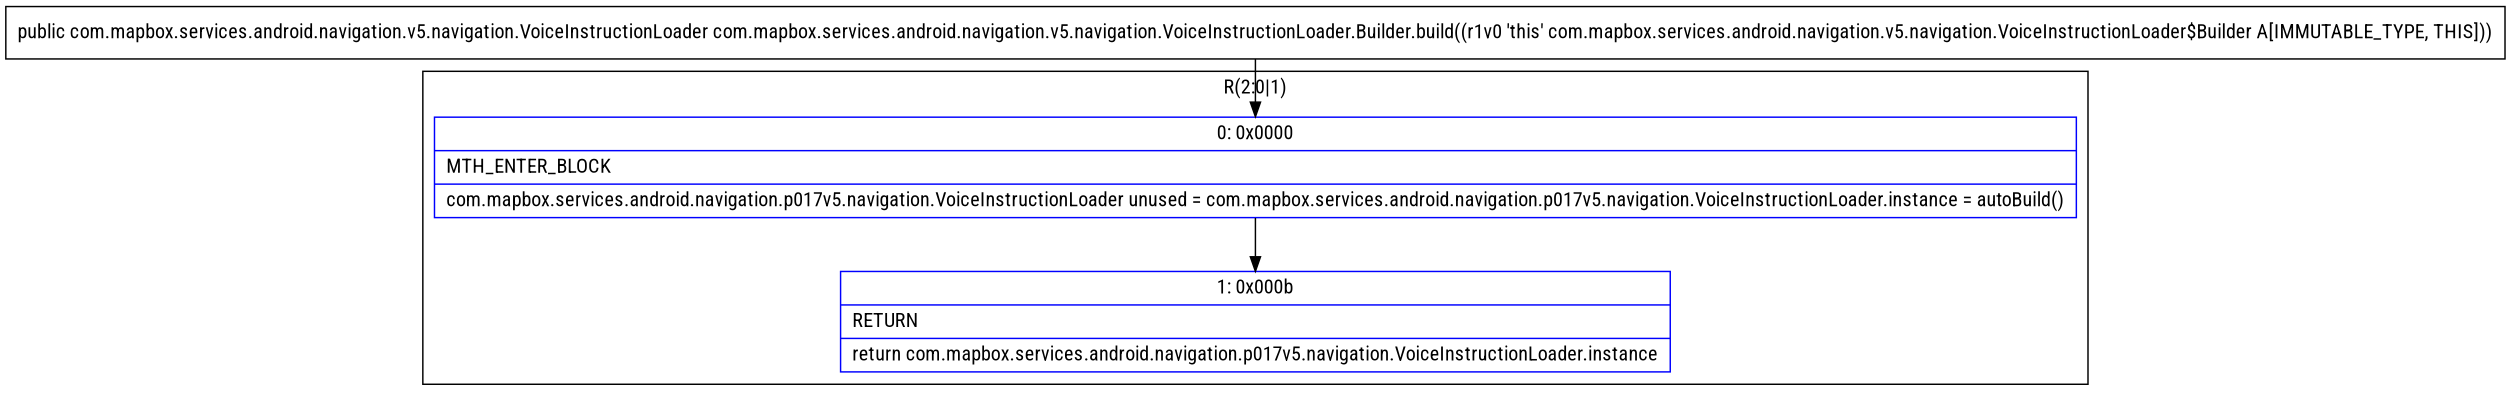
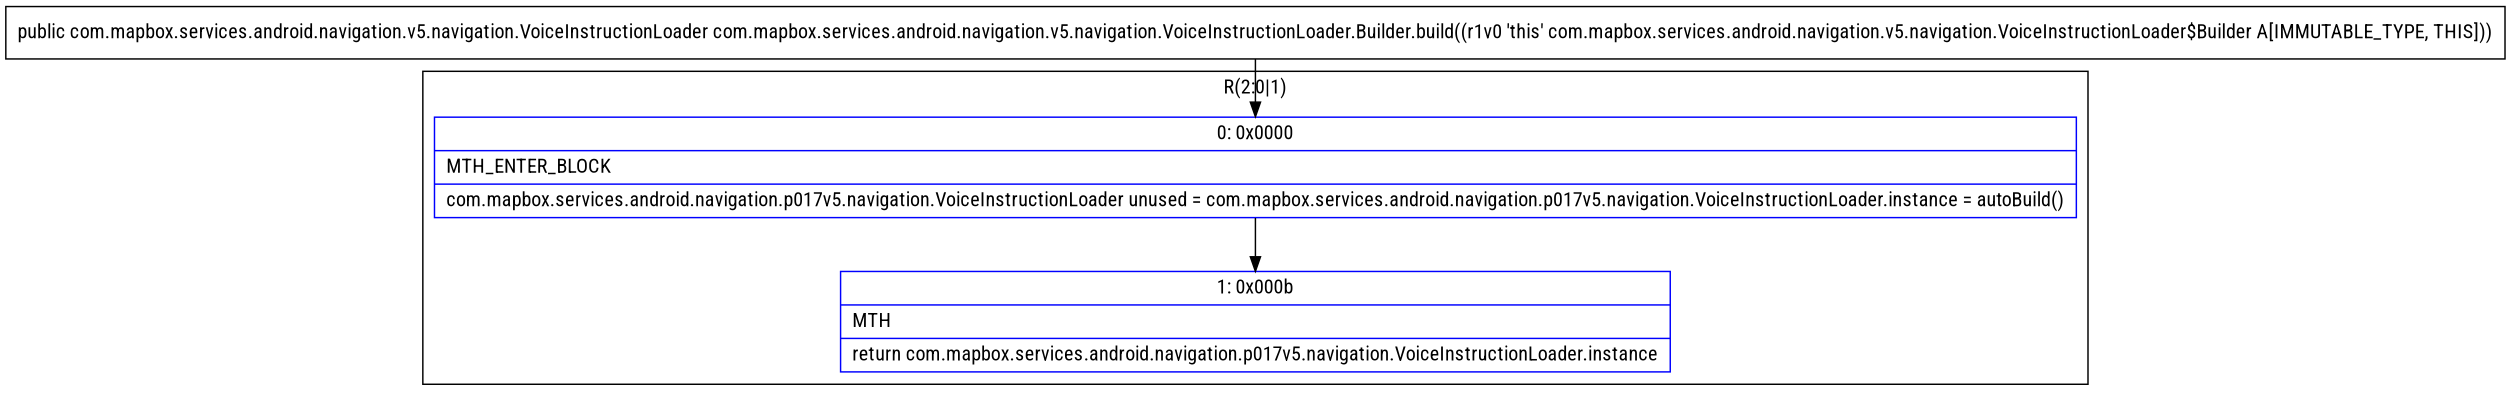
(886, 321) -> (873, 321)
